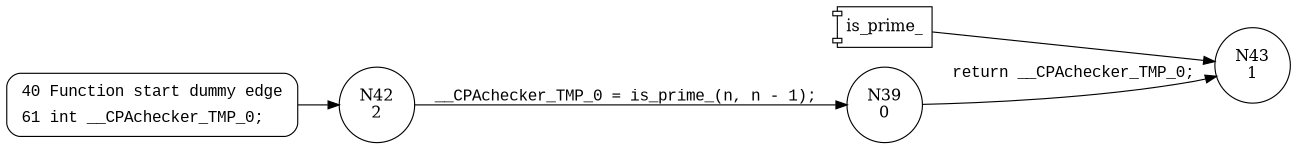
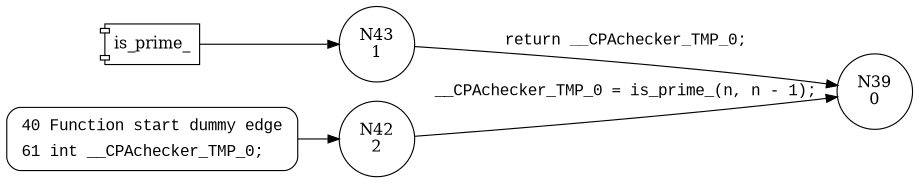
(1064, 97) -> (621, 62)
